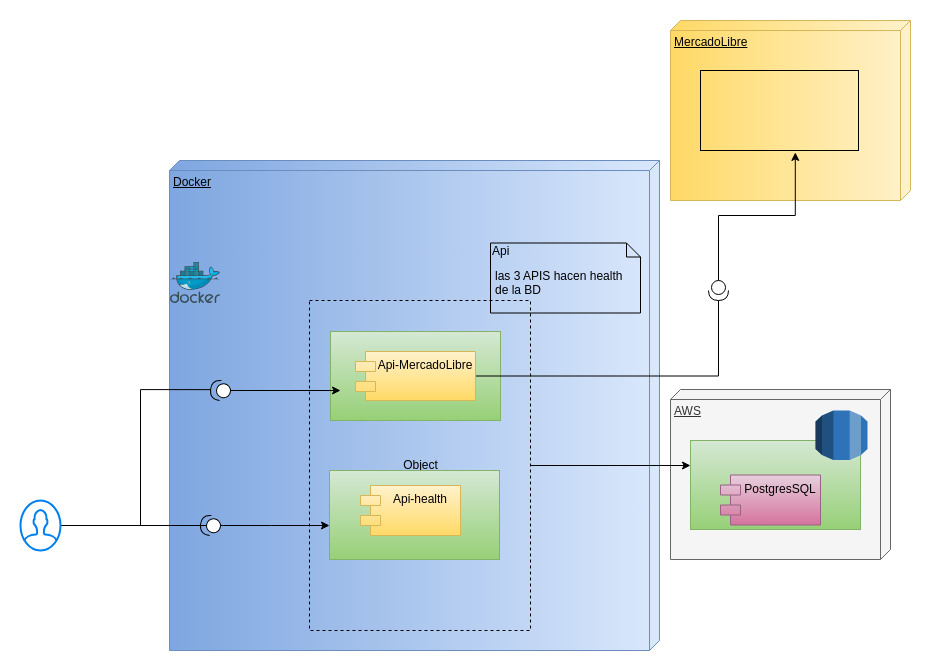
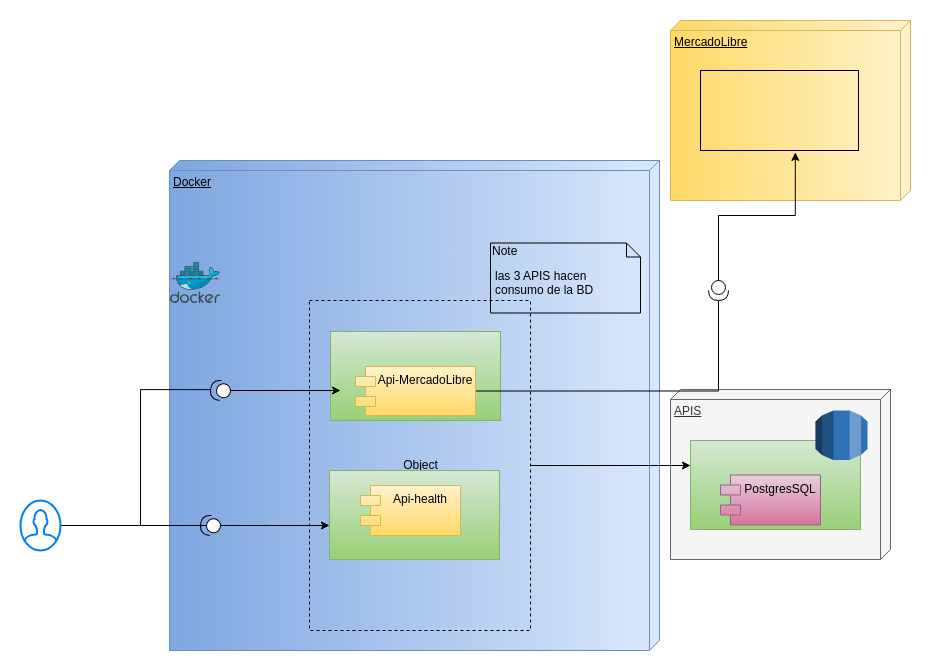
(562, 223) -> (562, 223)
(501, 252) -> (506, 252)
(416, 376) -> (416, 391)
(685, 412) -> (688, 412)
